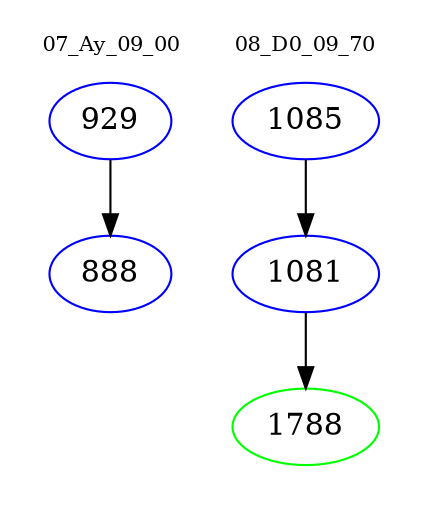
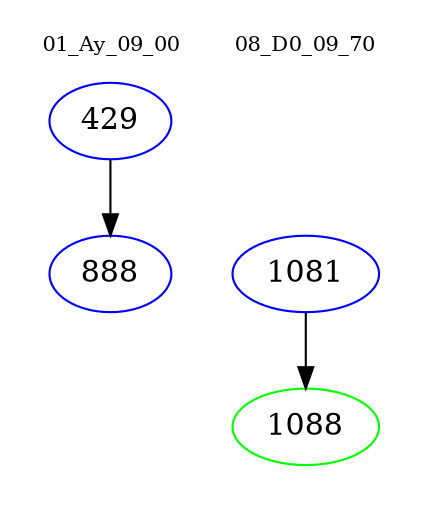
(111, 46) -> (111, 46)
(110, 121) -> (110, 121)
(306, 121) -> none
(306, 427) -> (306, 427)
